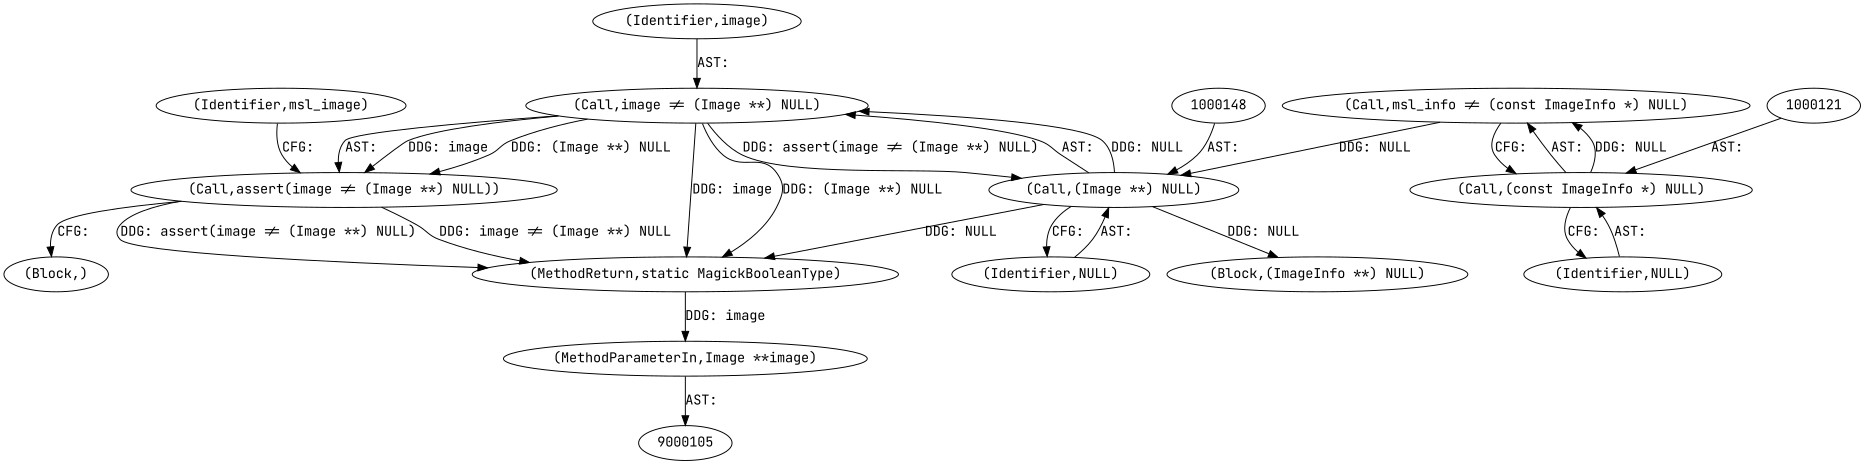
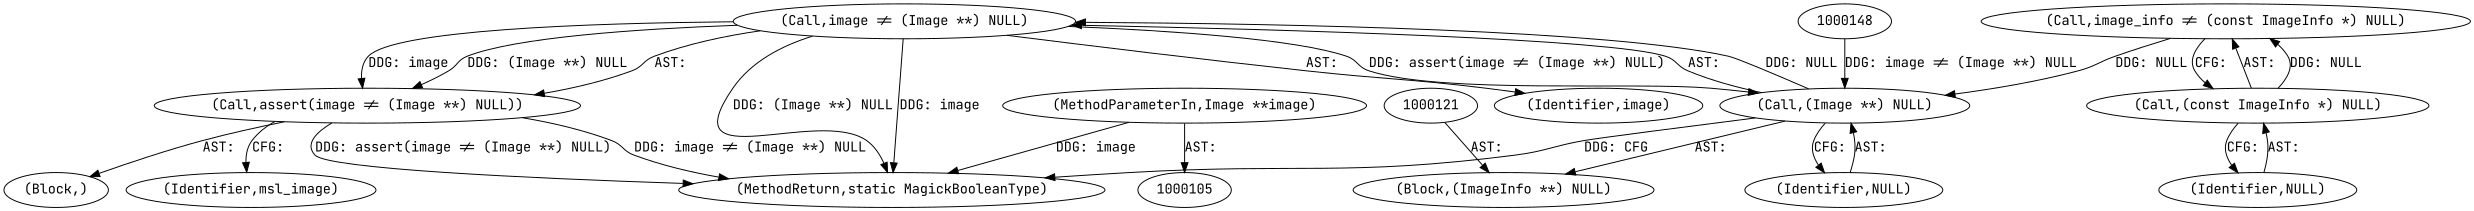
(697, 59) -> (1261, 66)
(1516, 106) -> (2226, 21)
(1708, 144) -> (1464, 144)
(279, 147) -> (254, 138)
(1227, 148) -> (1961, 63)
(78, 232) -> (223, 148)
(961, 232) -> (1616, 148)
(1264, 232) -> (1715, 148)
(685, 312) -> (1043, 146)
(685, 443) -> (1185, 190)
